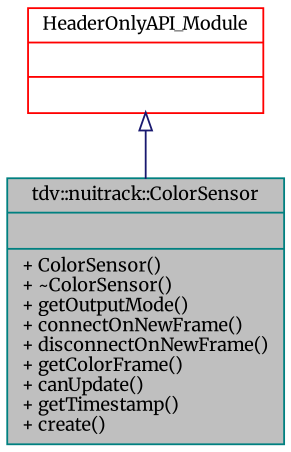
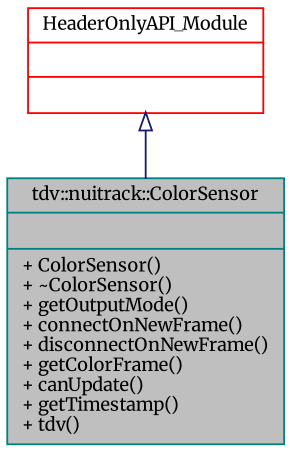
(64, 425) -> (52, 425)
